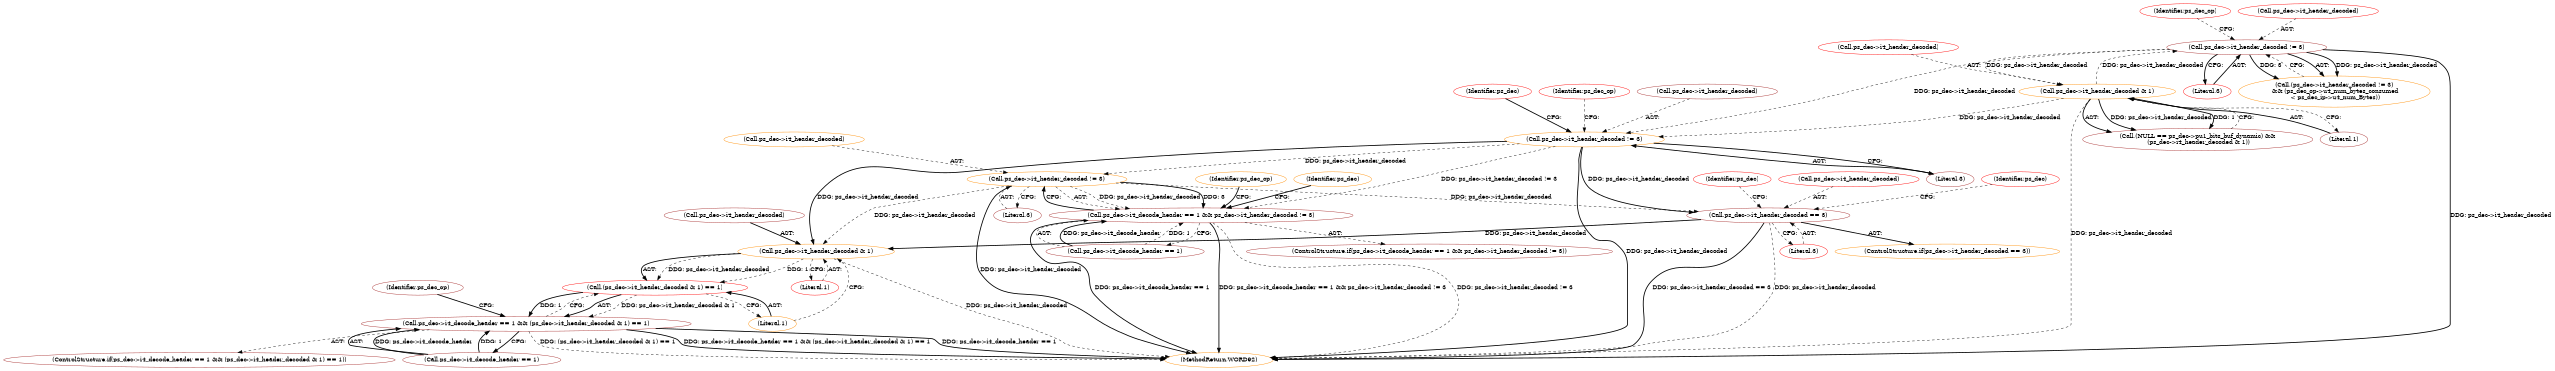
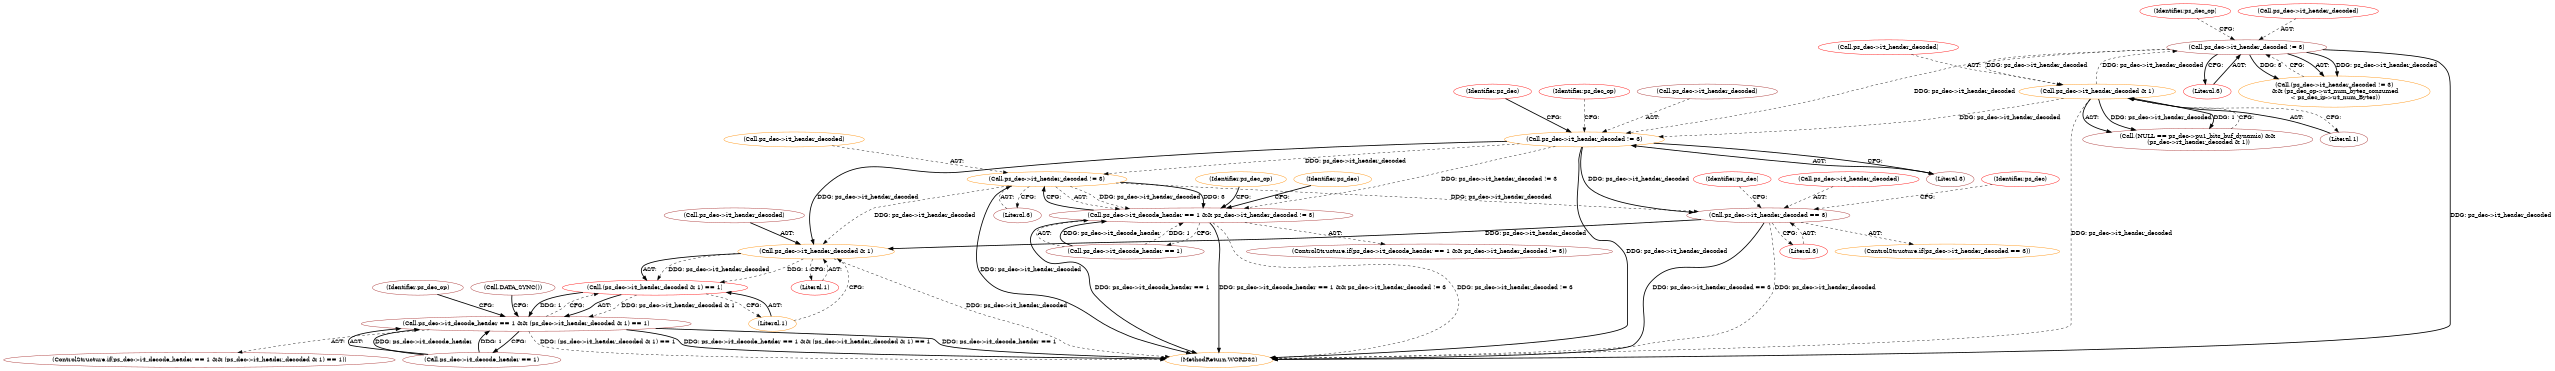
(1855, 233) -> (1855, 233)
none -> (513, 288)
(1219, 360) -> (1219, 360)
